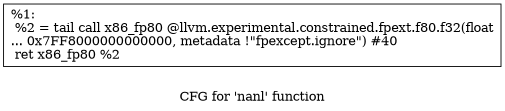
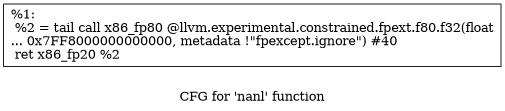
(66, 55) -> (66, 55)
